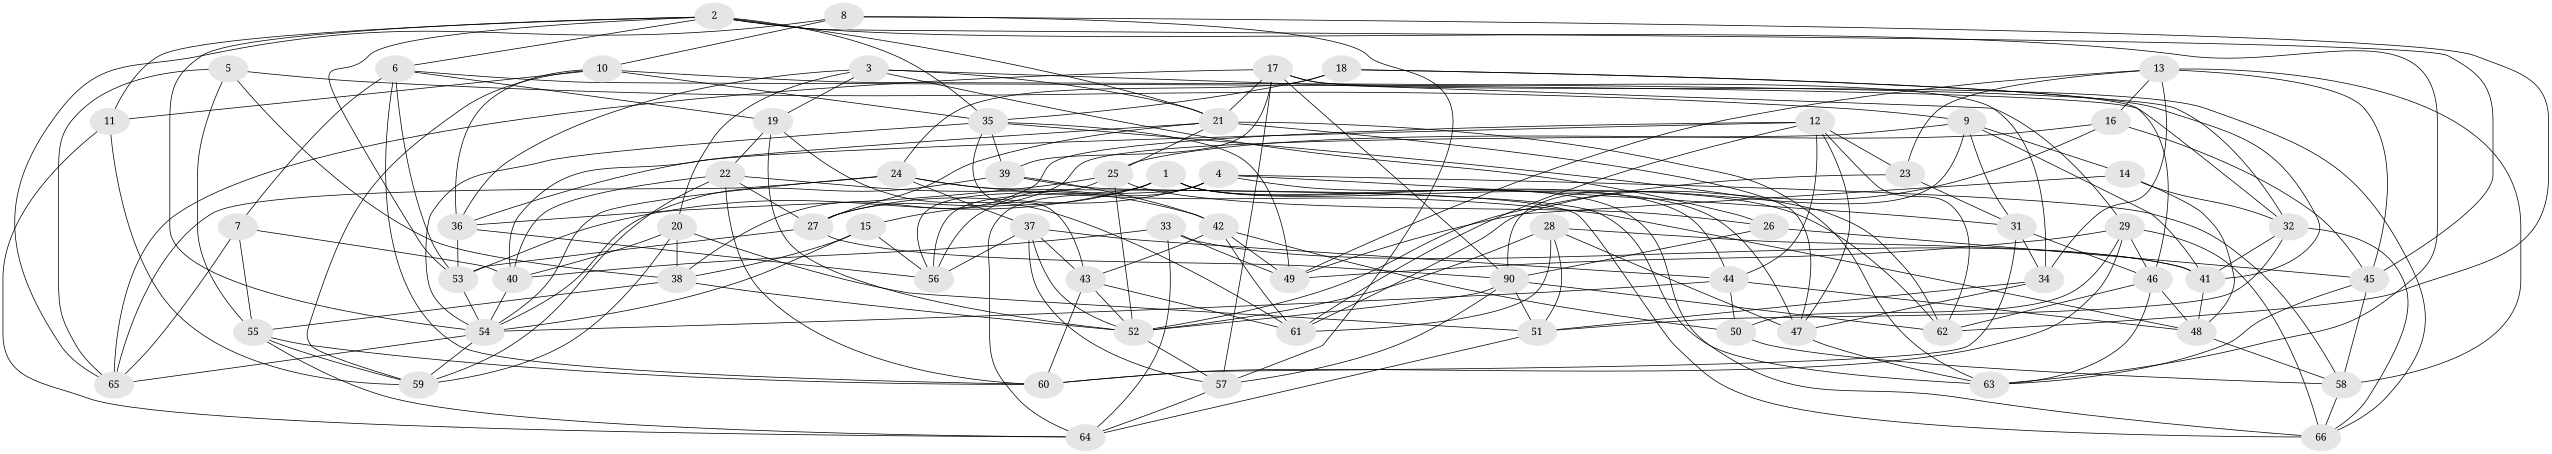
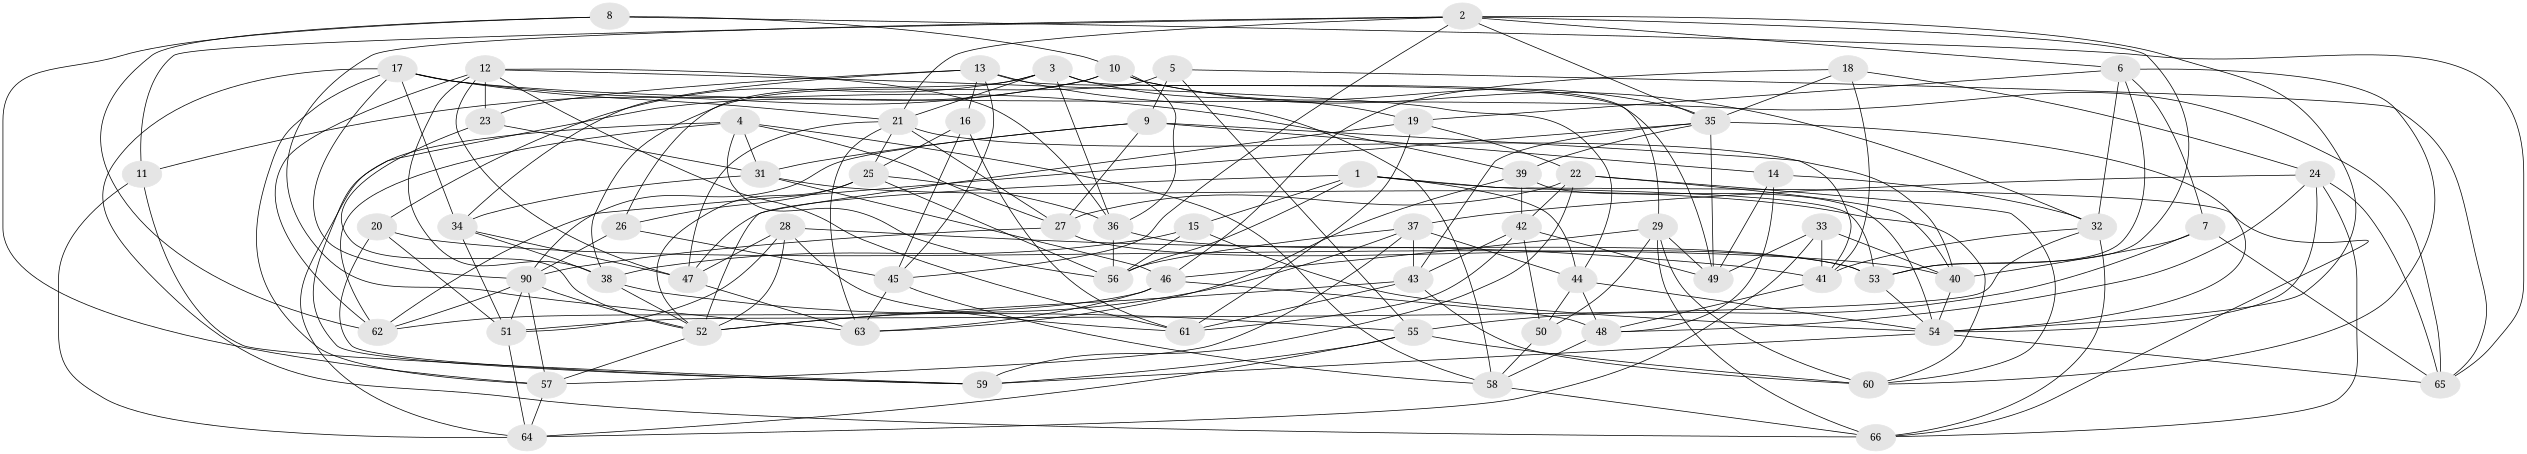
(677, 256) -> (539, 253)
